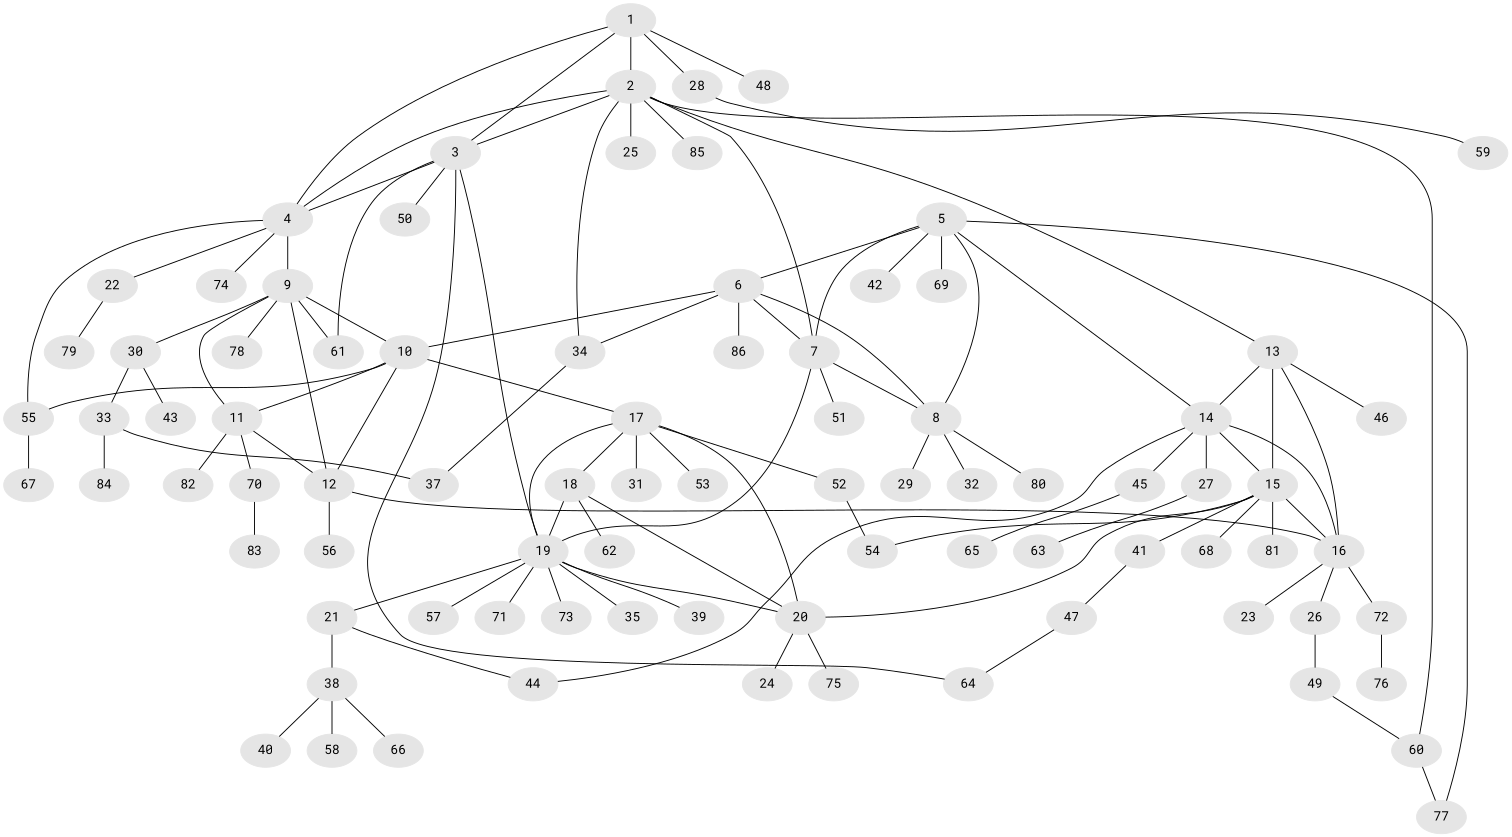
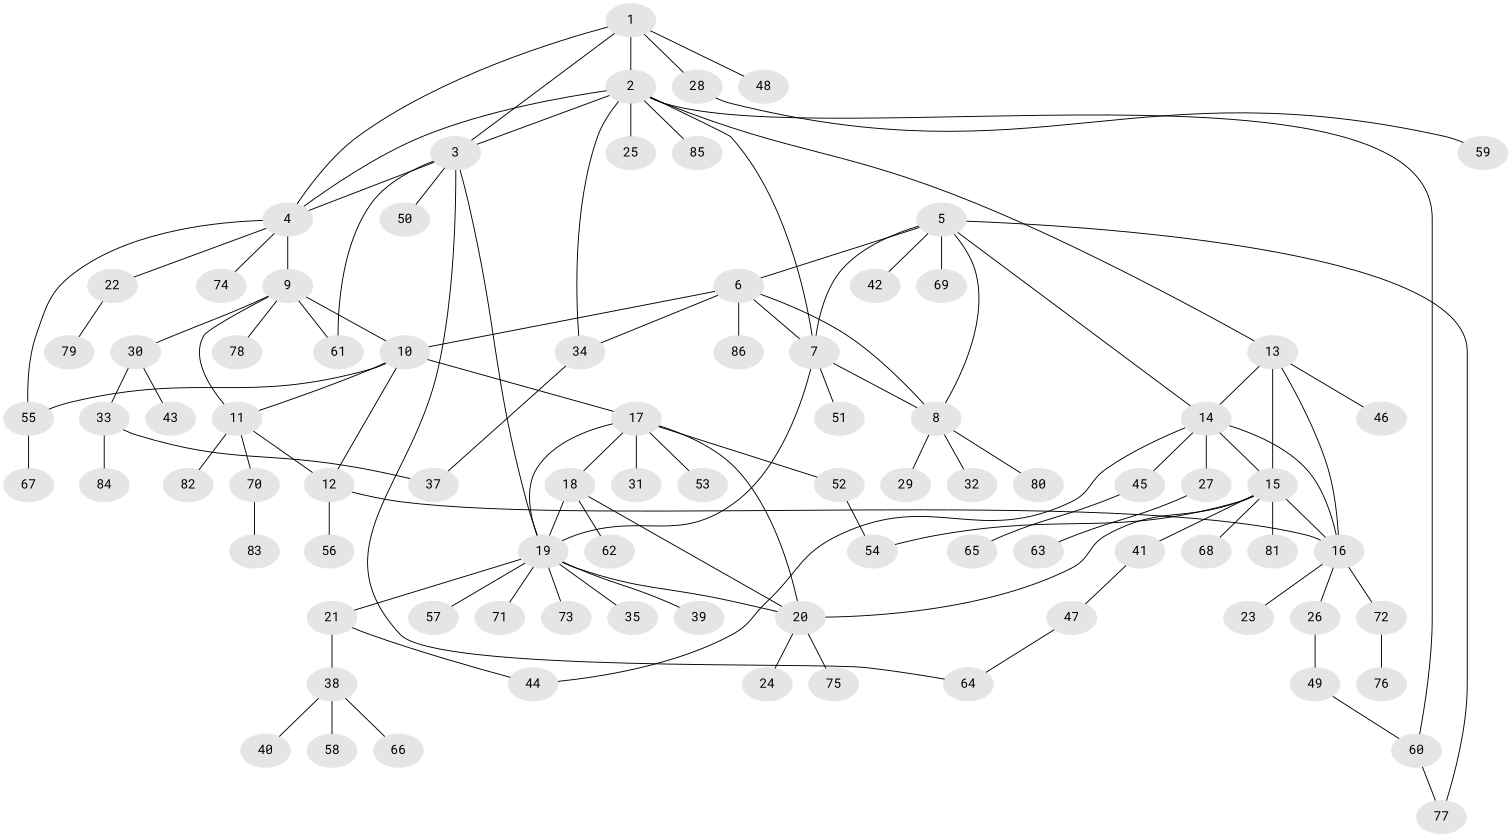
(306, 373) -> none
